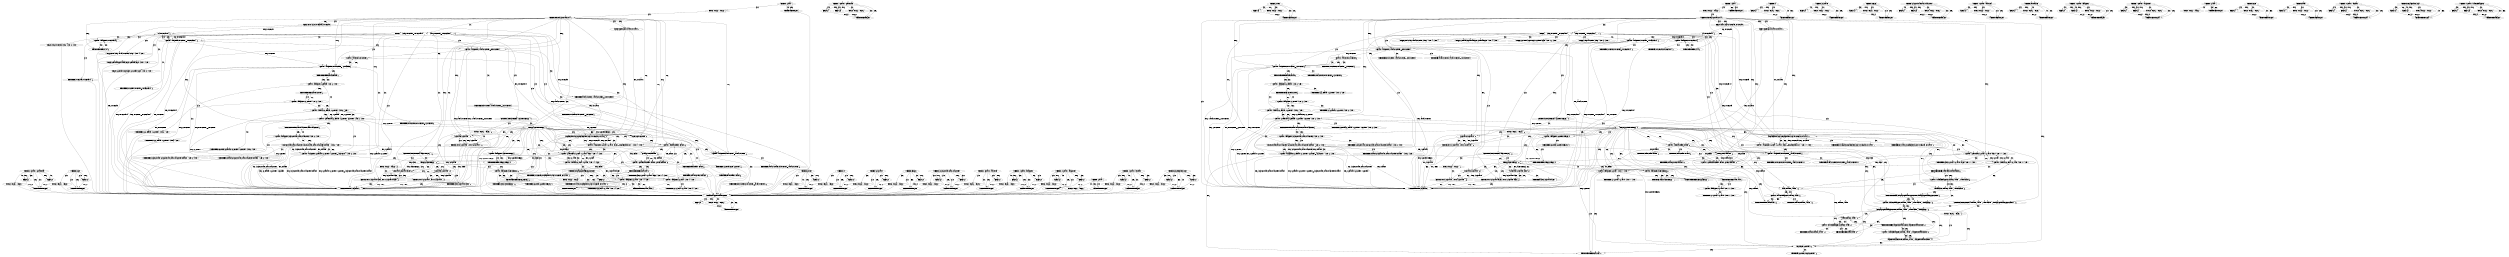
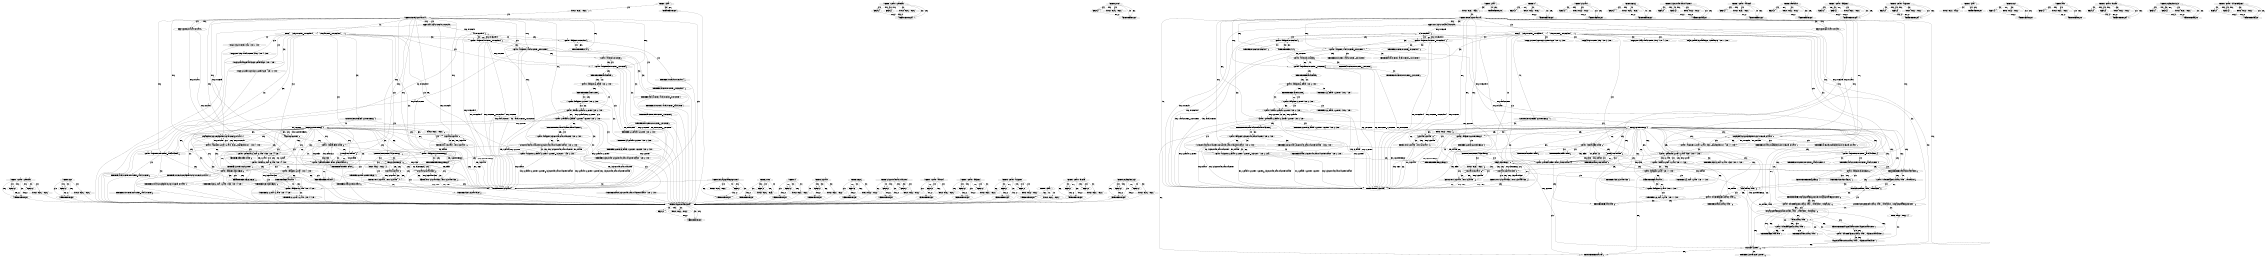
(582, 166) -> (282, 167)
(1984, 179) -> (1717, 180)
